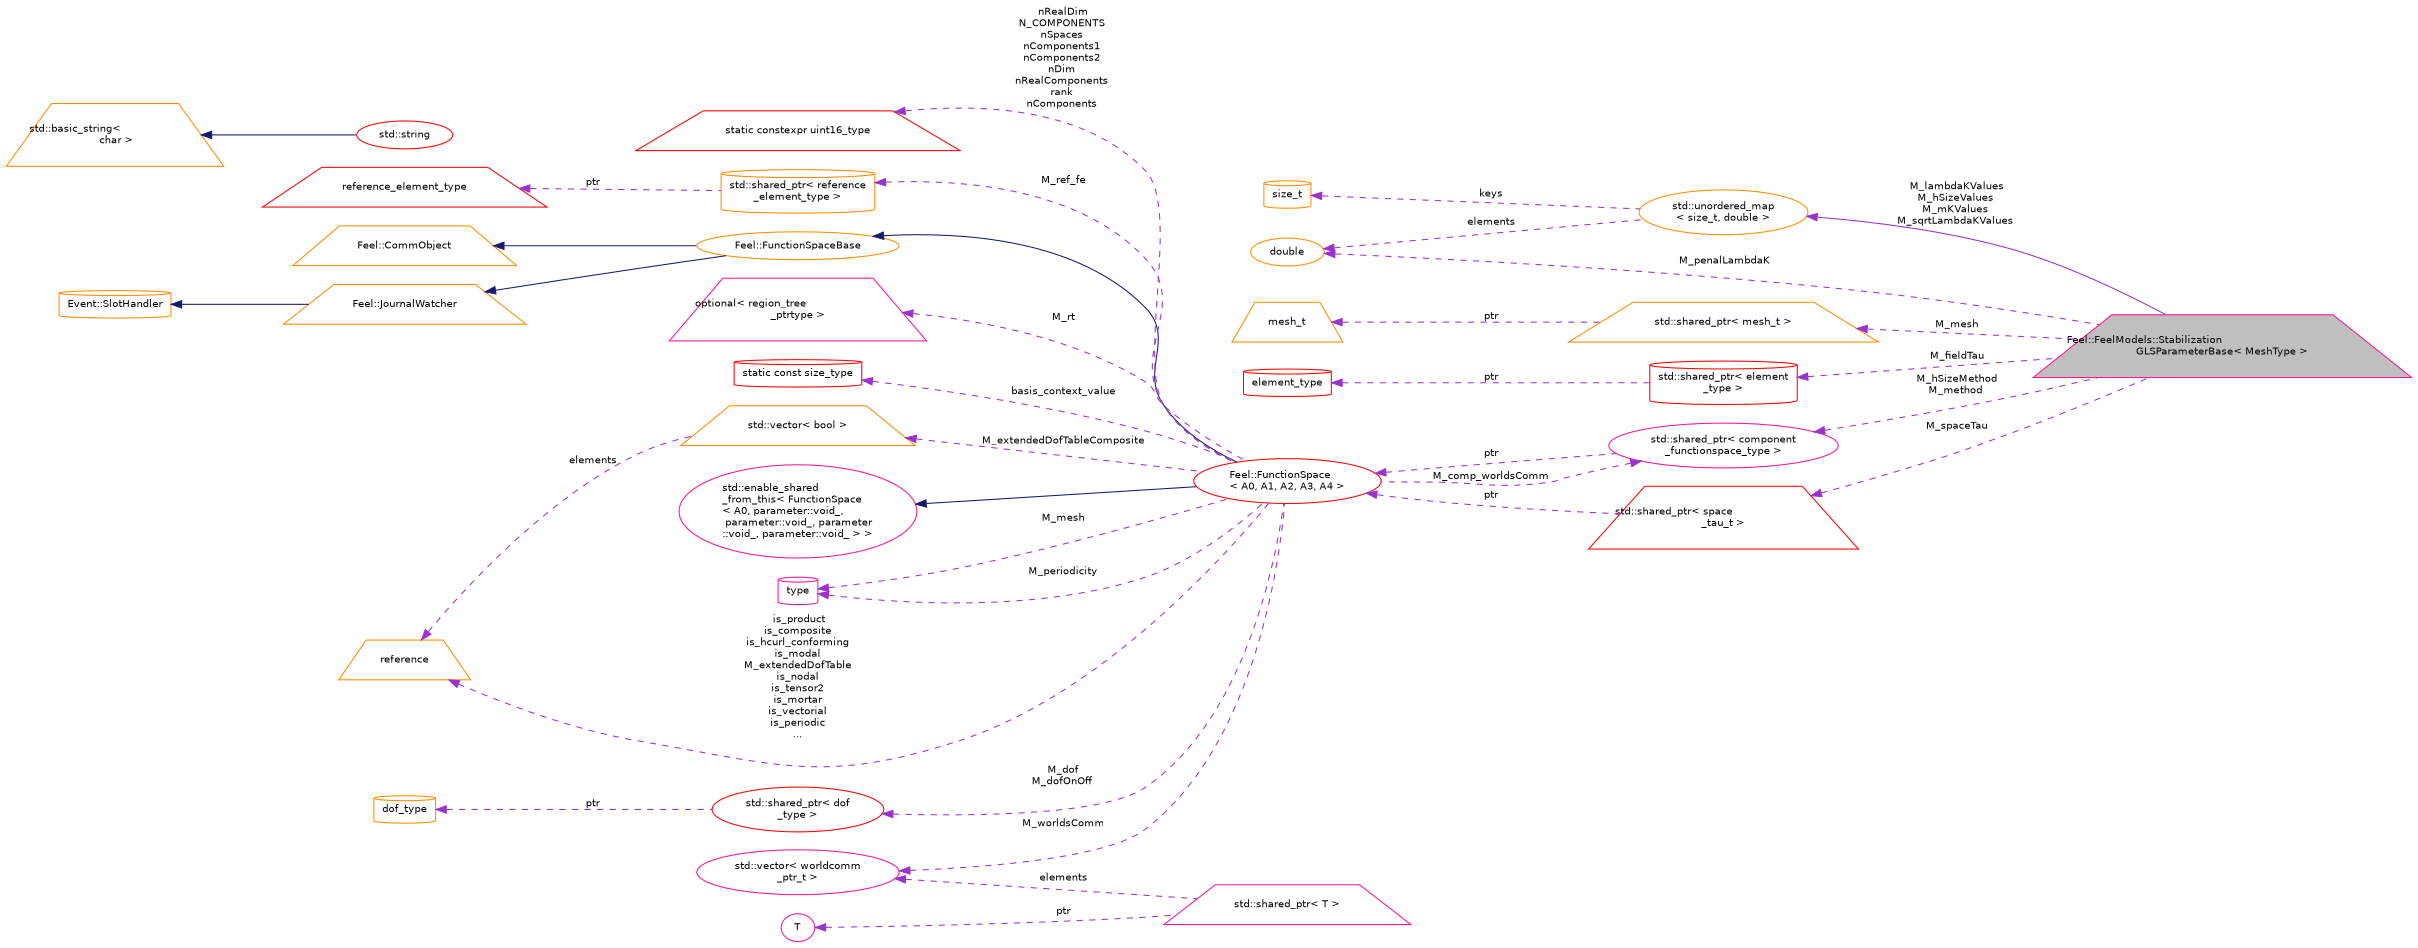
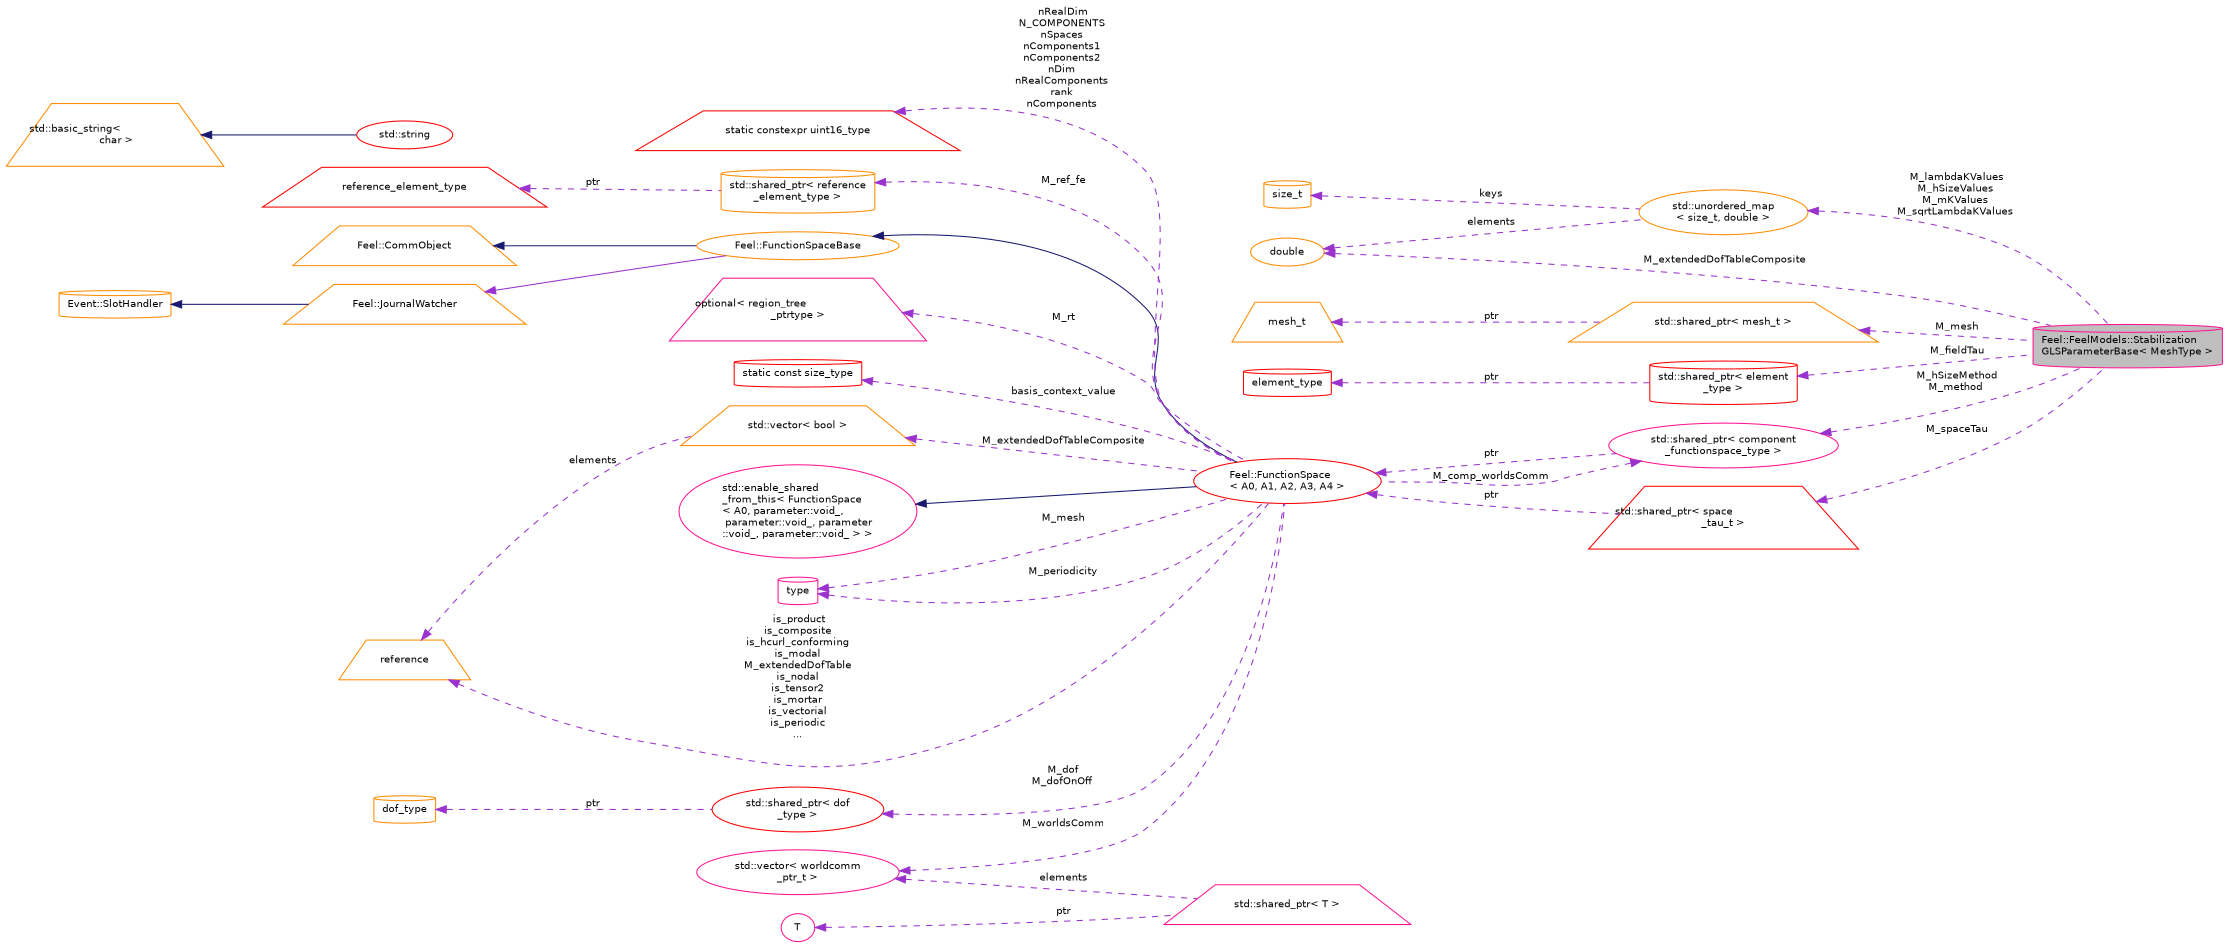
(1998, 245) -> (1977, 236)
(1724, 261) -> (1724, 260)
(611, 273) -> (611, 273)
(2222, 346) -> (2128, 346)
